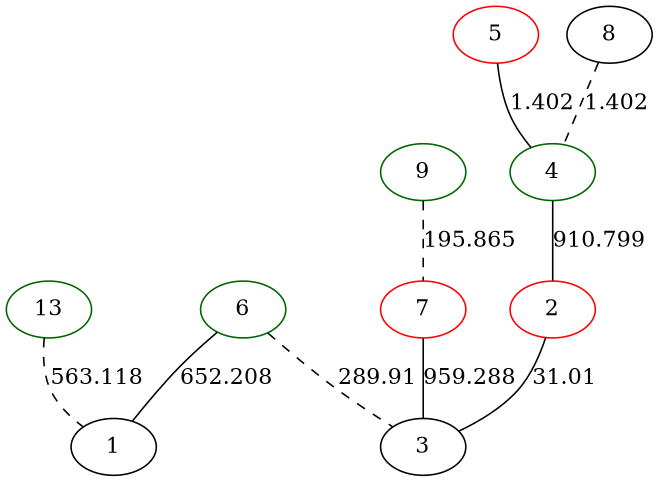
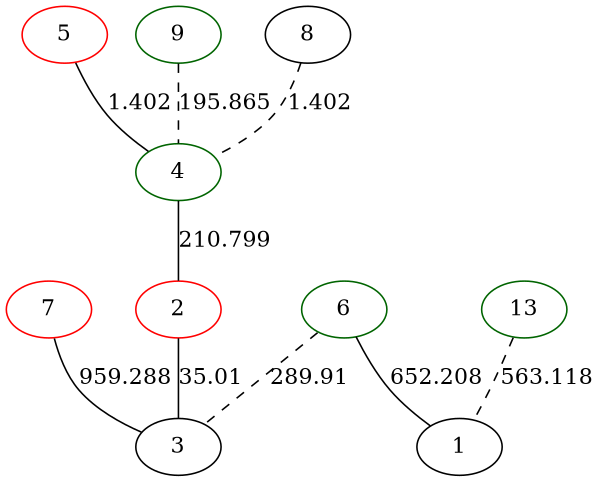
(423, 241) -> (178, 103)
(599, 241) -> (225, 241)
(565, 378) -> (211, 378)
